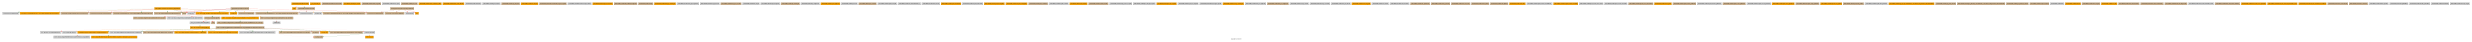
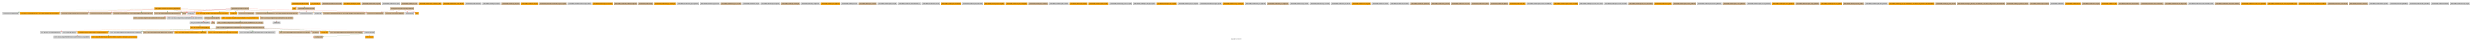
(1098, 4) -> (1098, 4)
